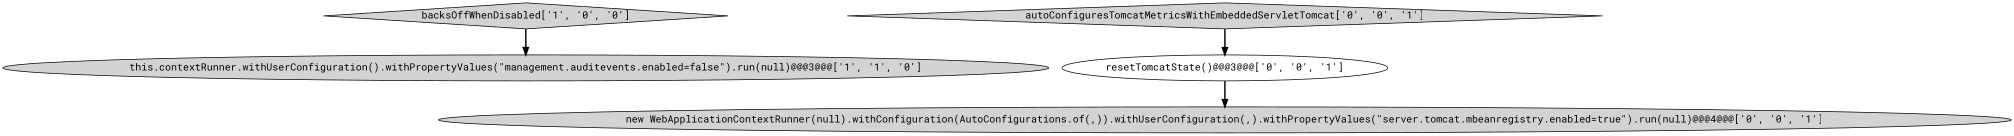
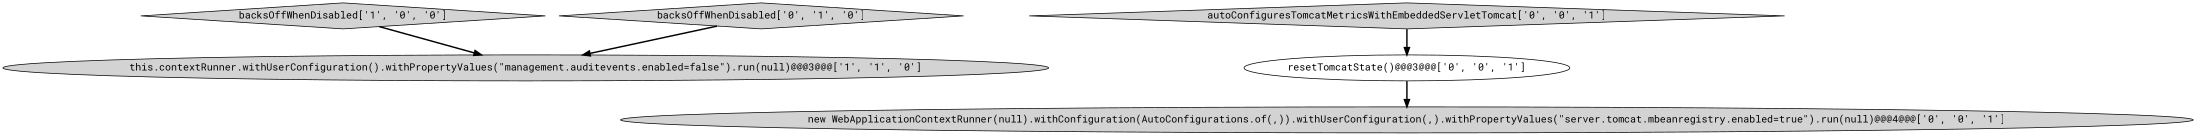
none -> (761, 16)
